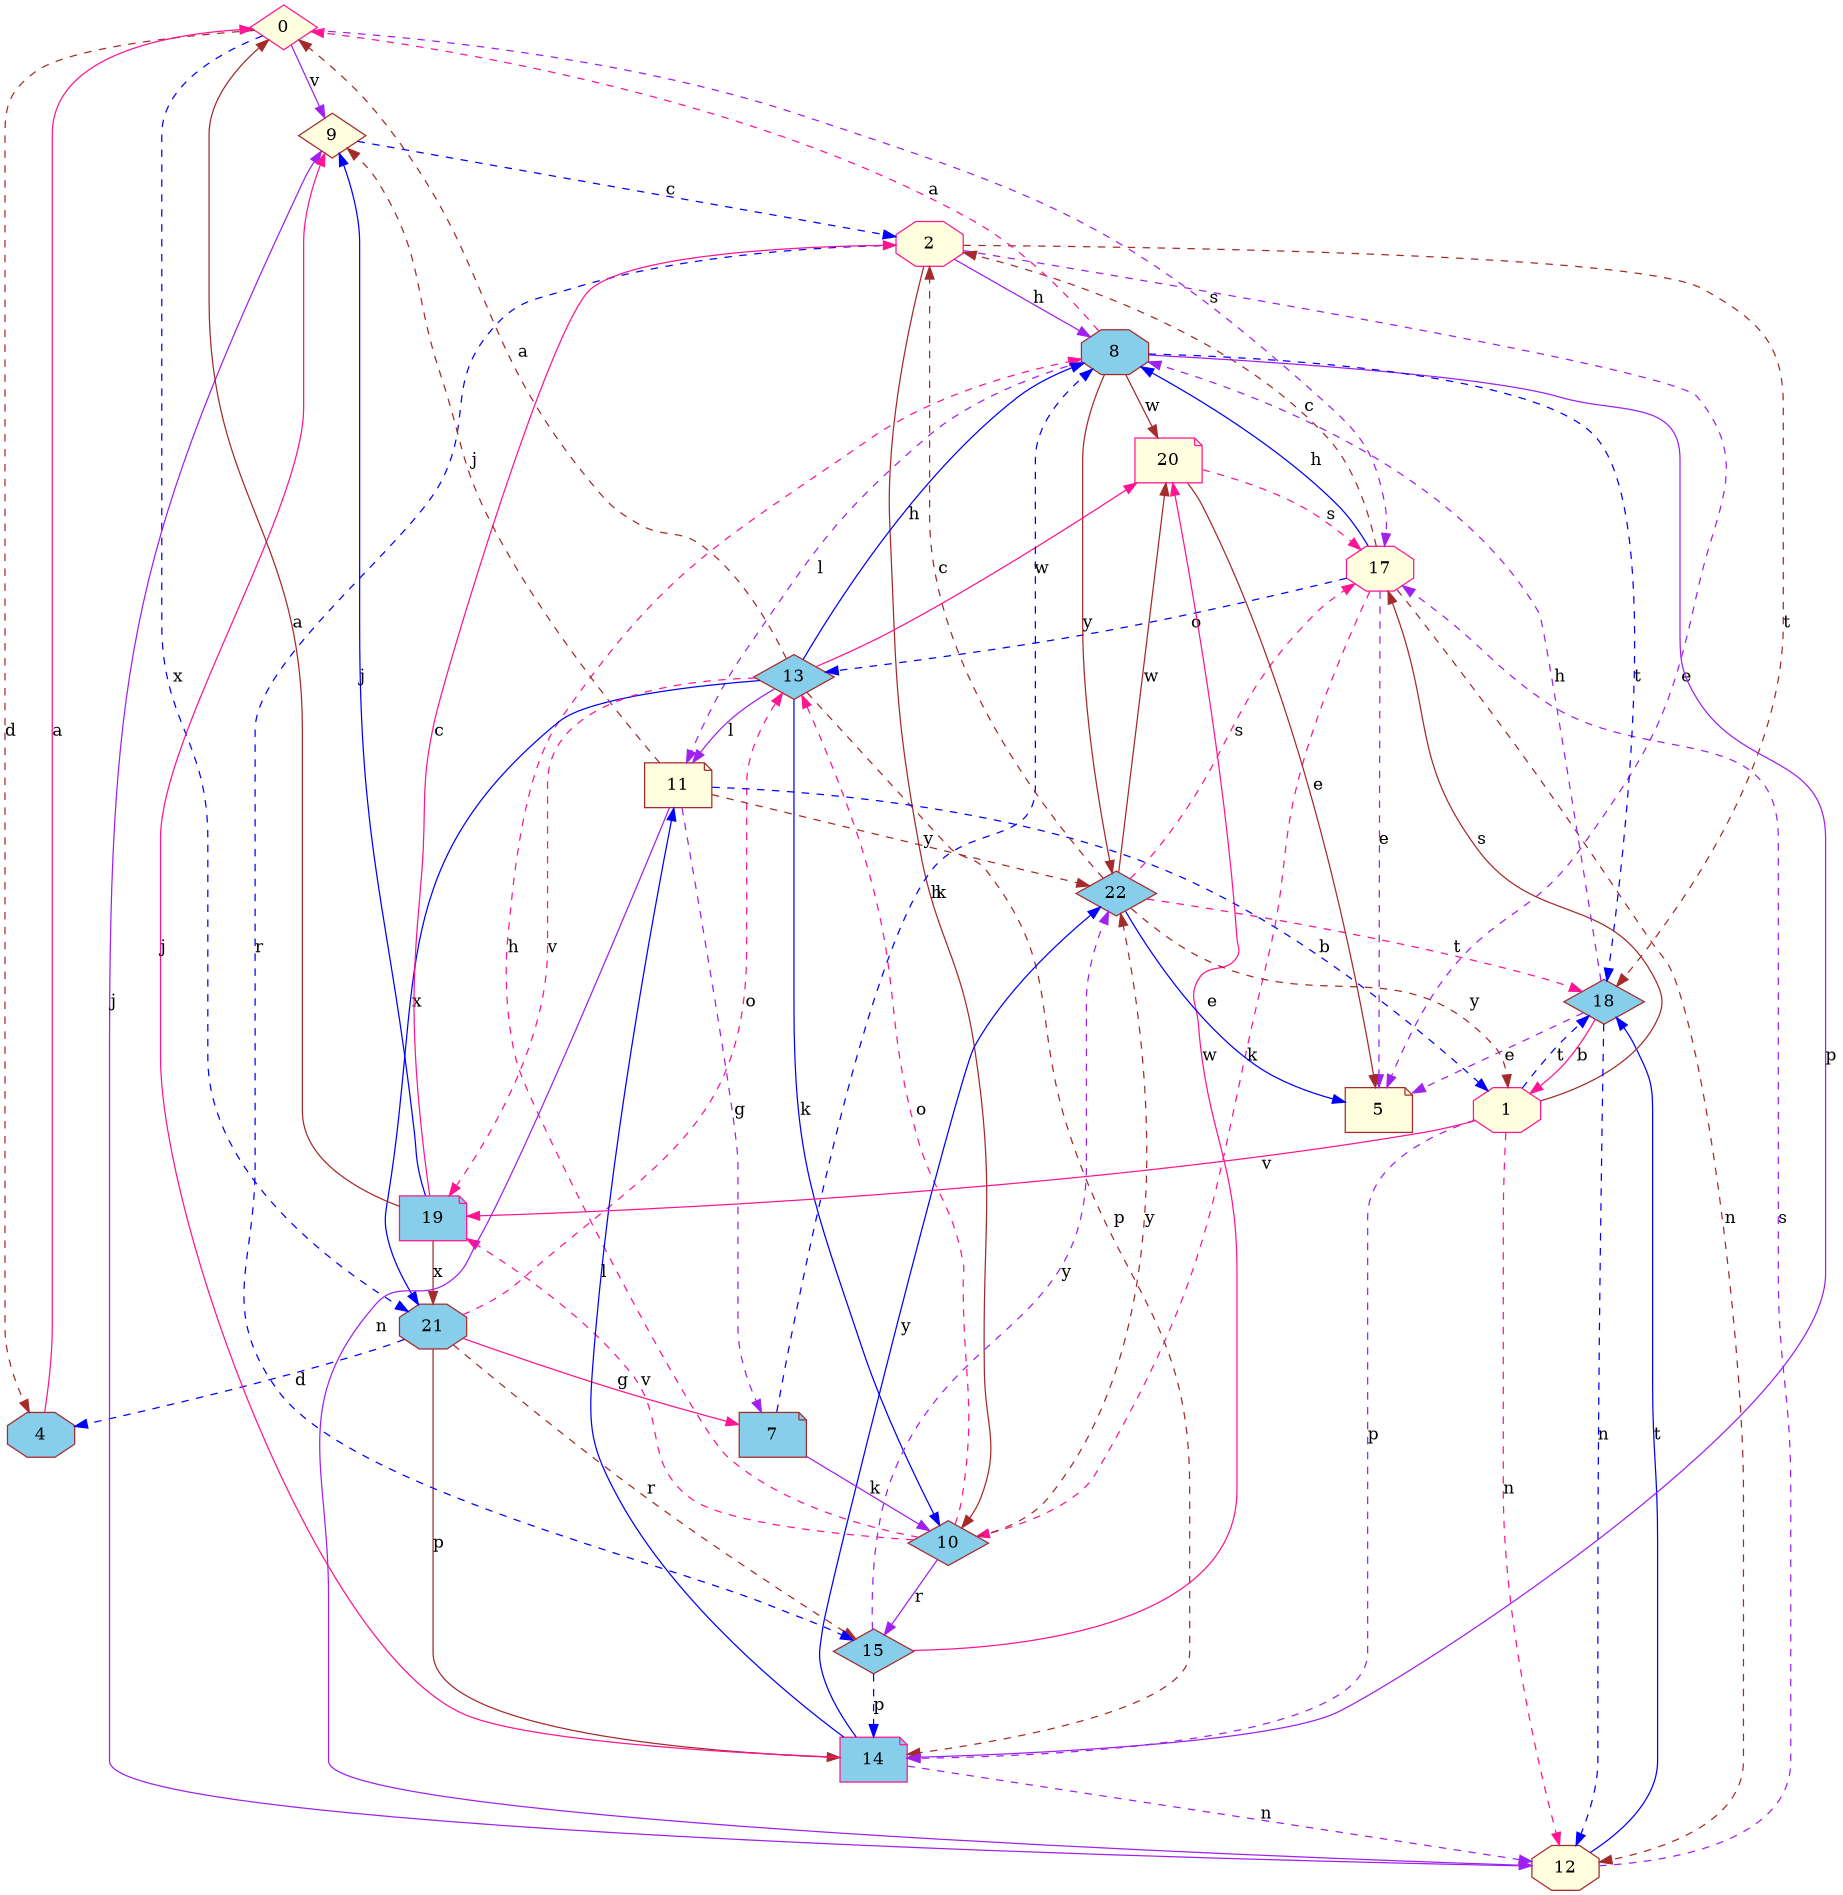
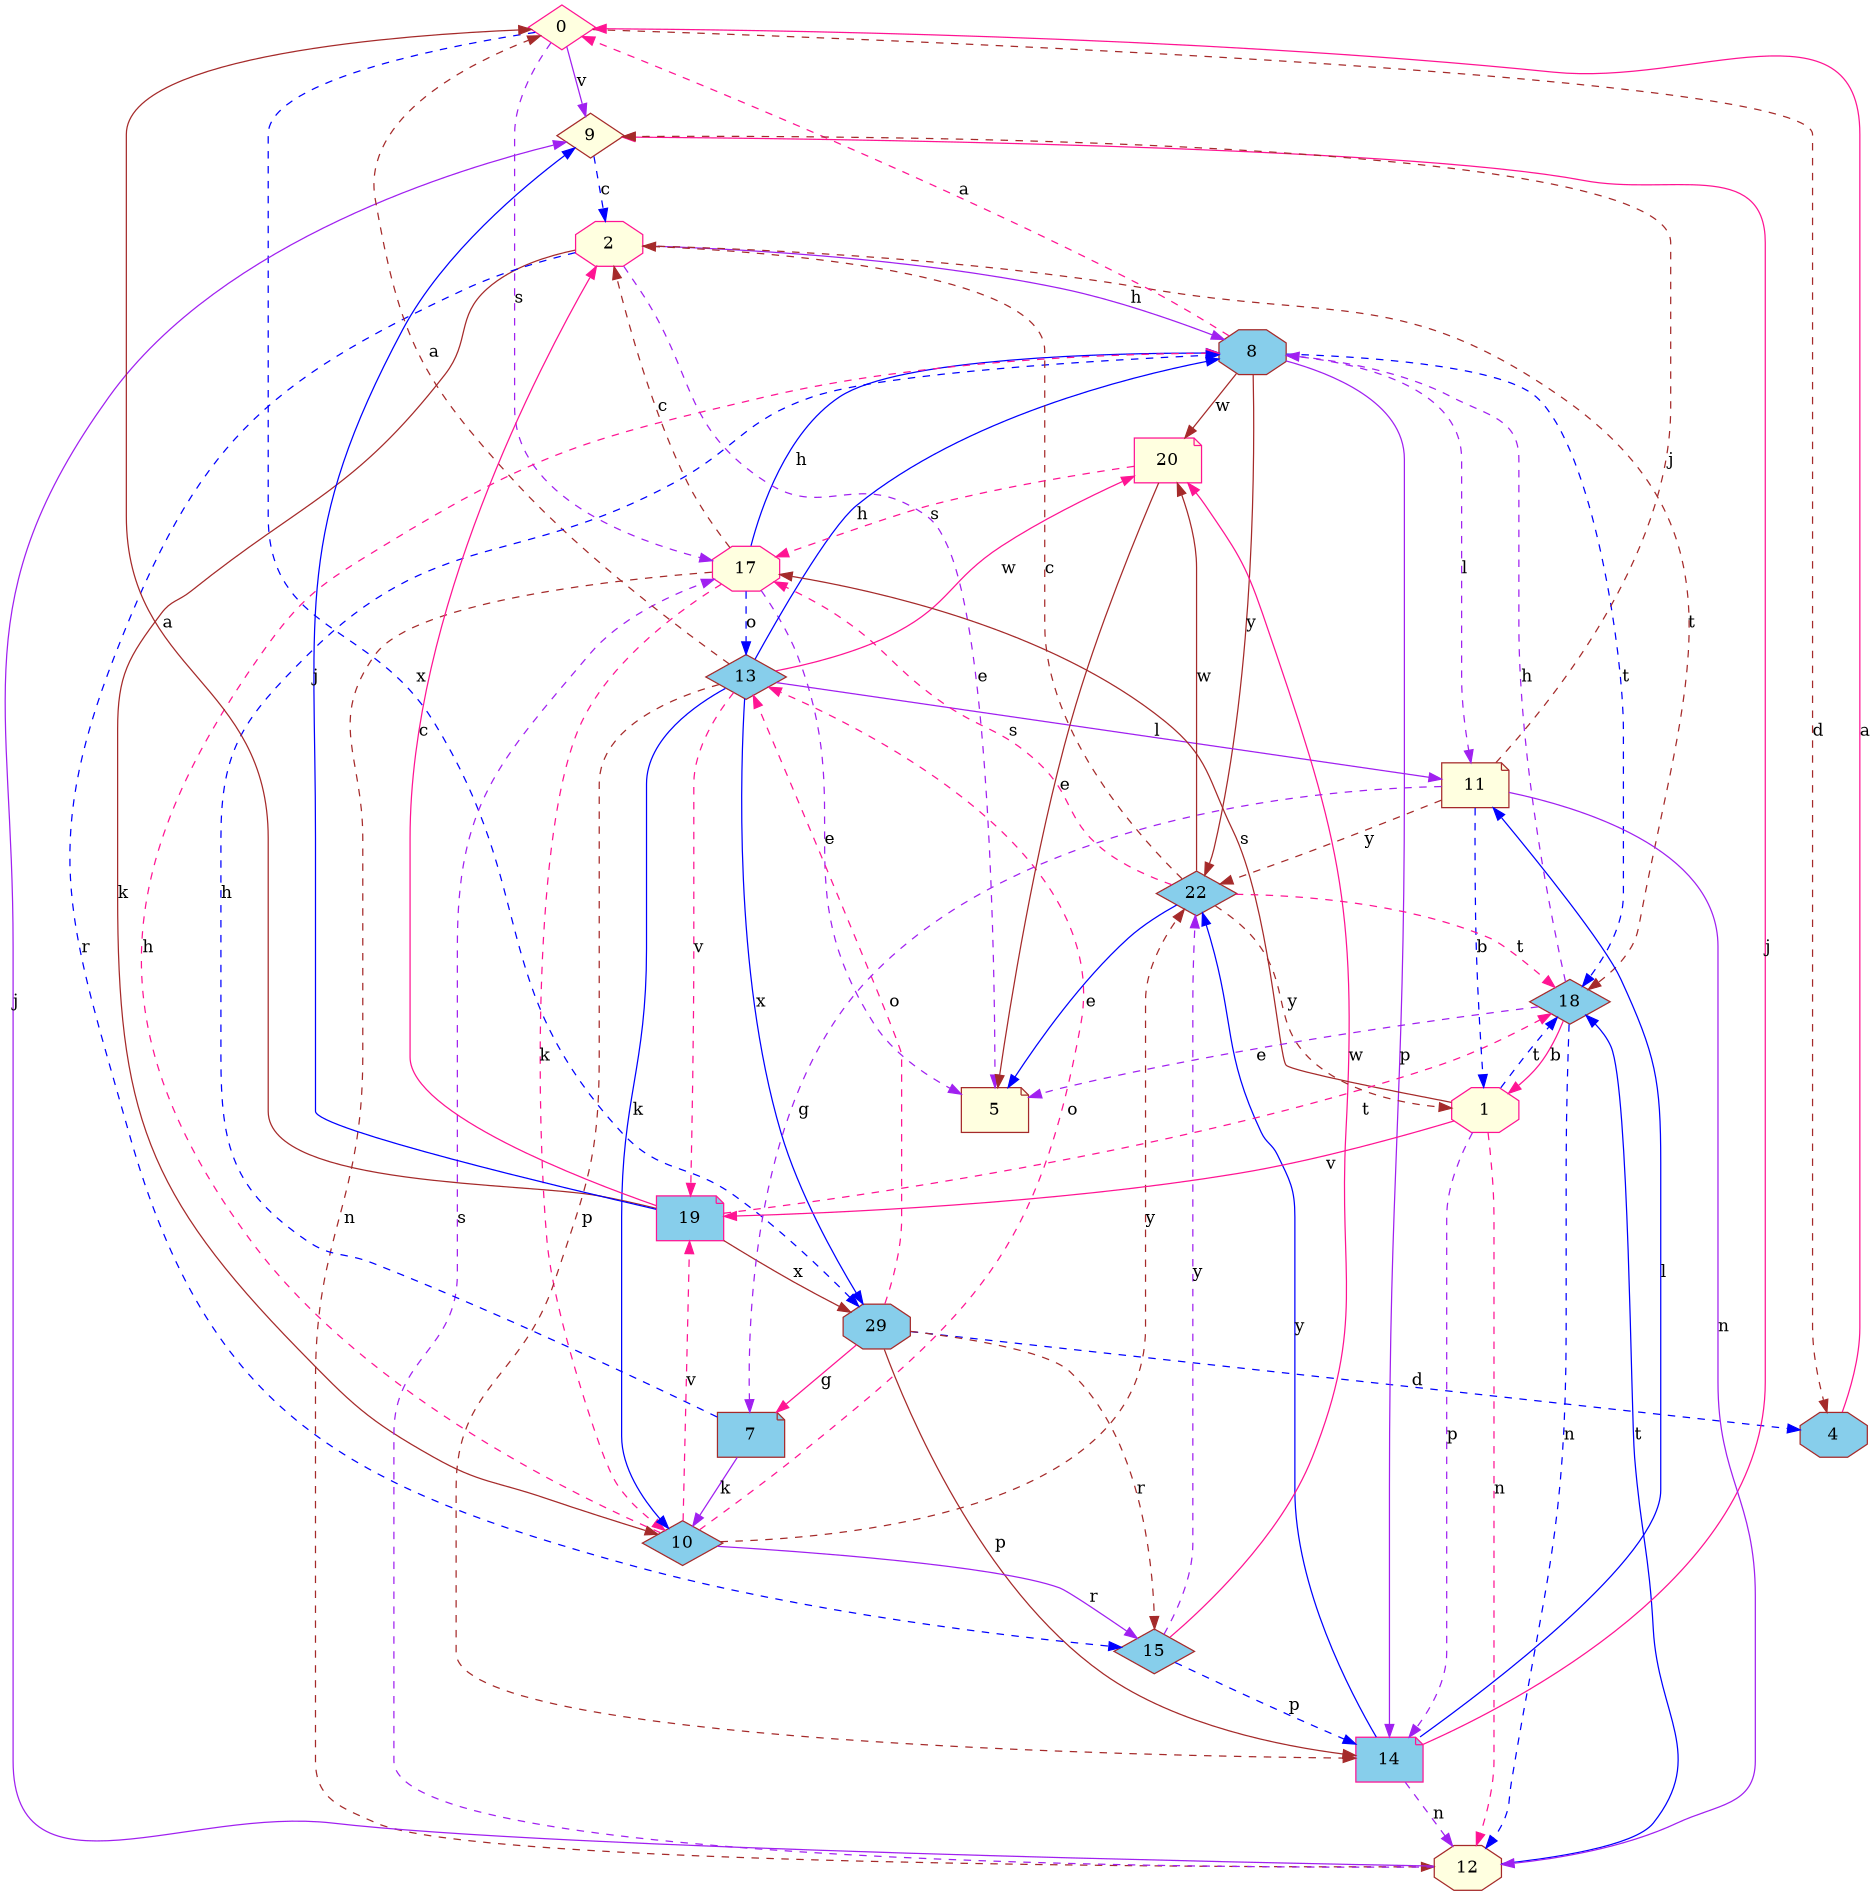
none -> (1119, 1149)
(433, 1327) -> (877, 1327)
